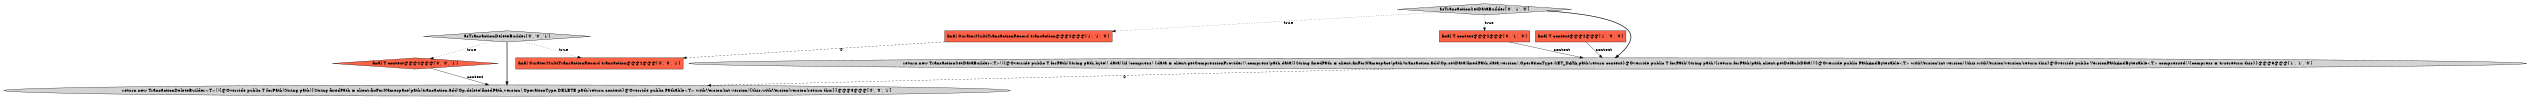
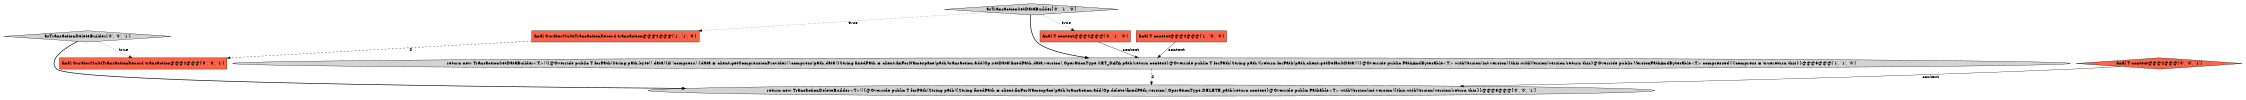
(463, 50) -> none
